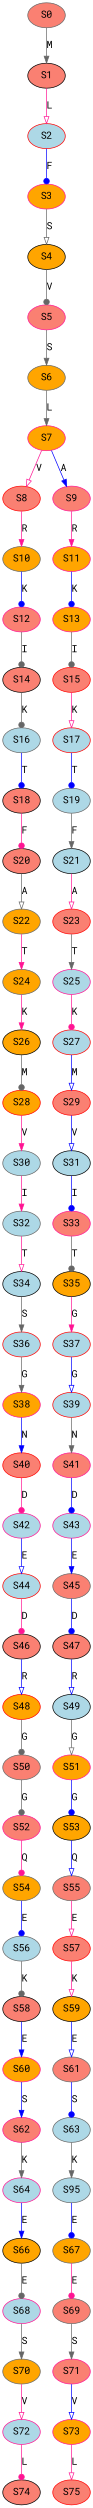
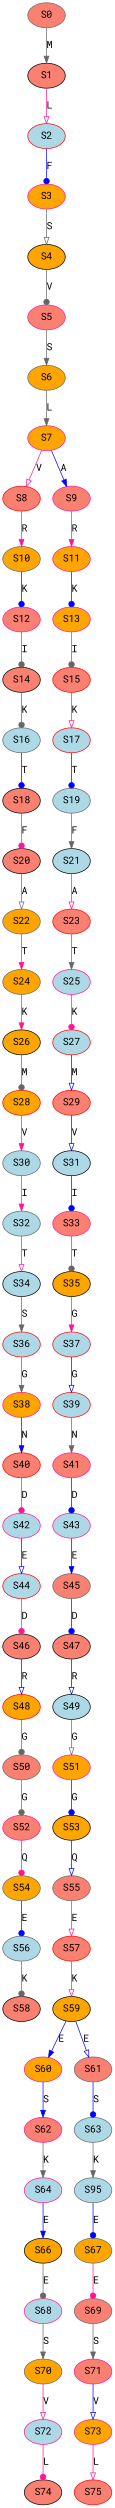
(22, 2036) -> (59, 2036)
